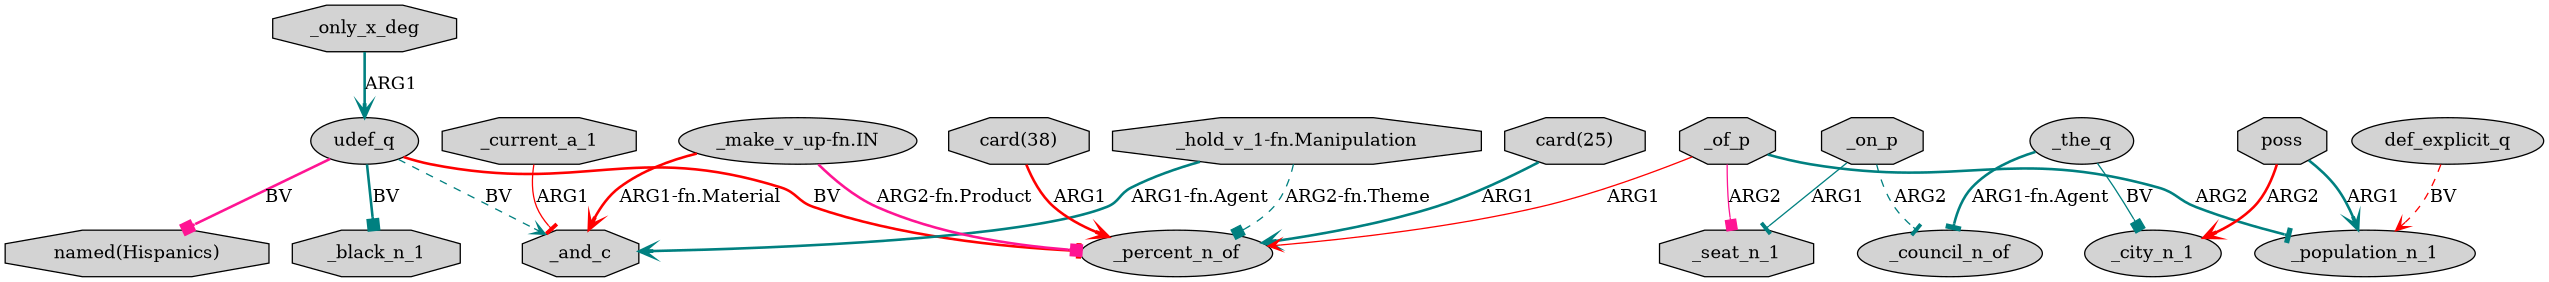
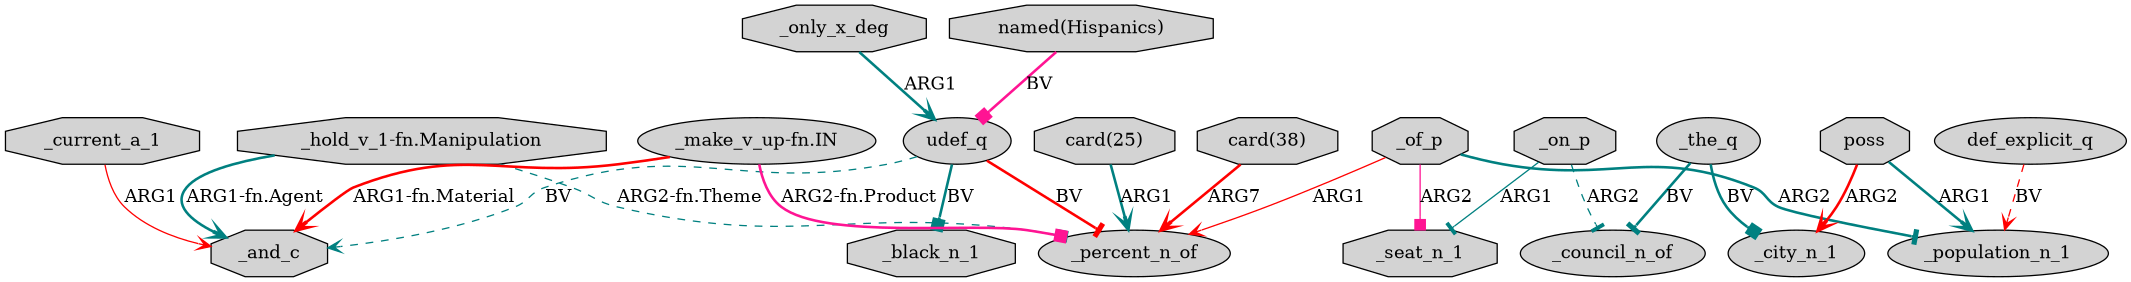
(2116, 191) -> (1722, 200)
(263, 192) -> (1023, 82)
(534, 197) -> (138, 218)
(1080, 197) -> (1235, 197)
(2040, 197) -> (1679, 197)
